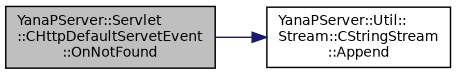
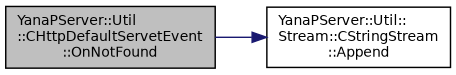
(110, 37) -> (110, 37)
